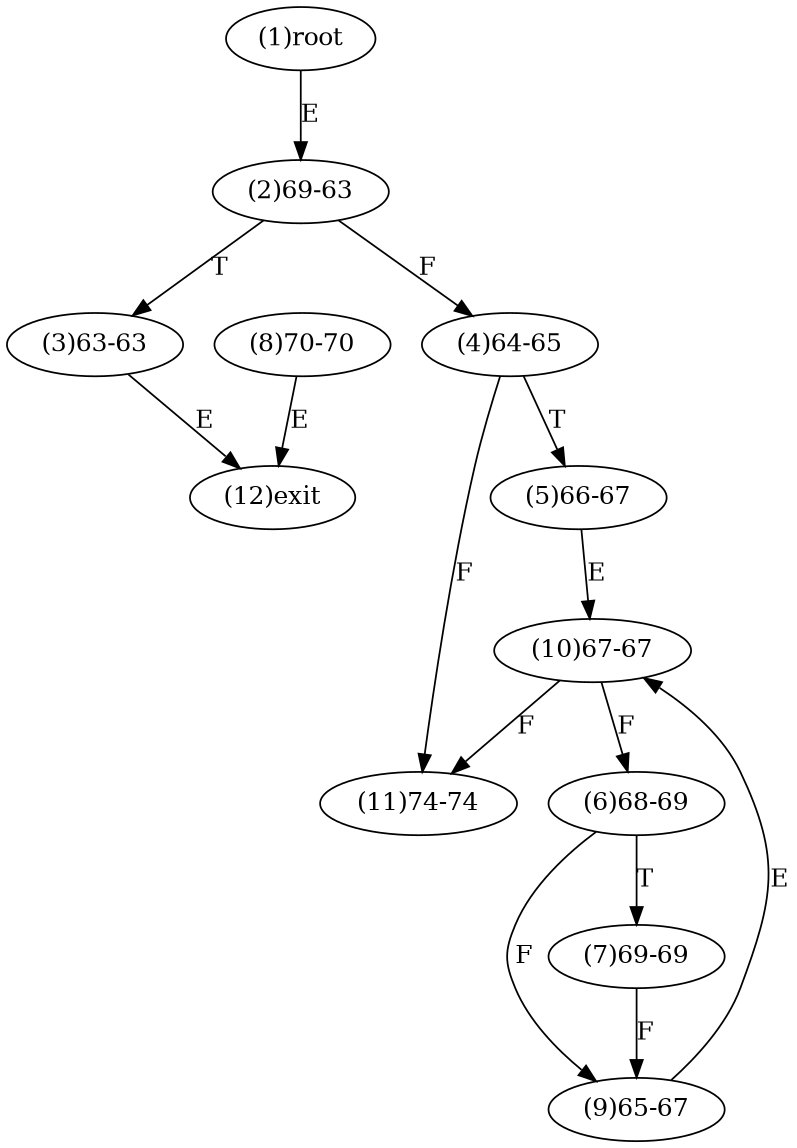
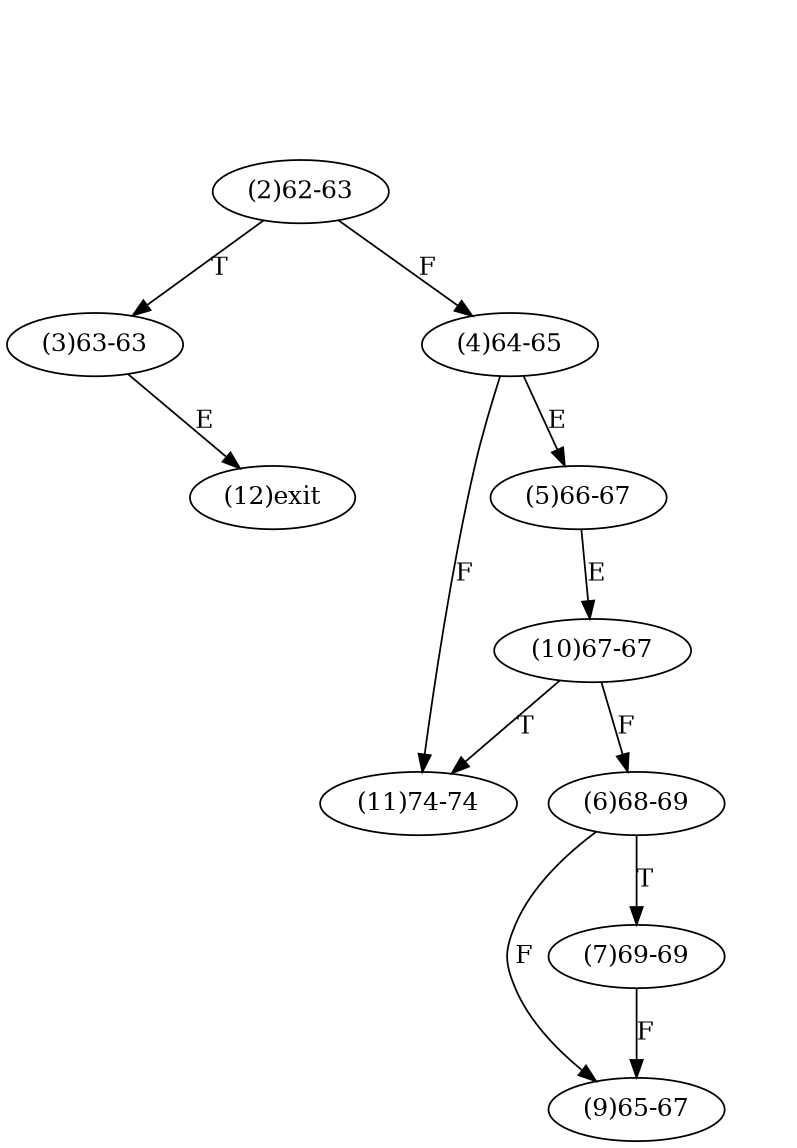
(301, 39) -> none
(301, 192) -> (301, 192)
(303, 345) -> none
(557, 421) -> (557, 421)
(526, 727) -> (526, 727)
(768, 879) -> none
